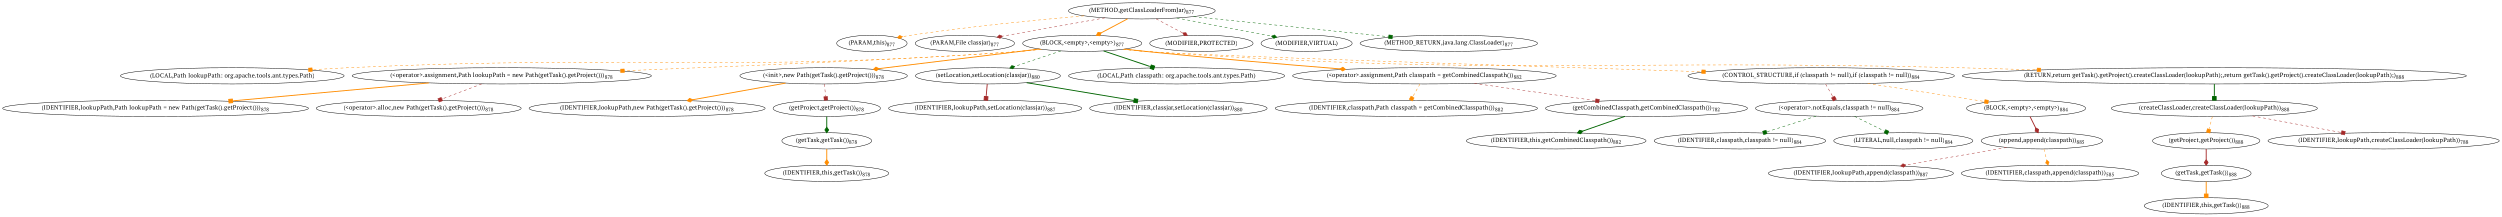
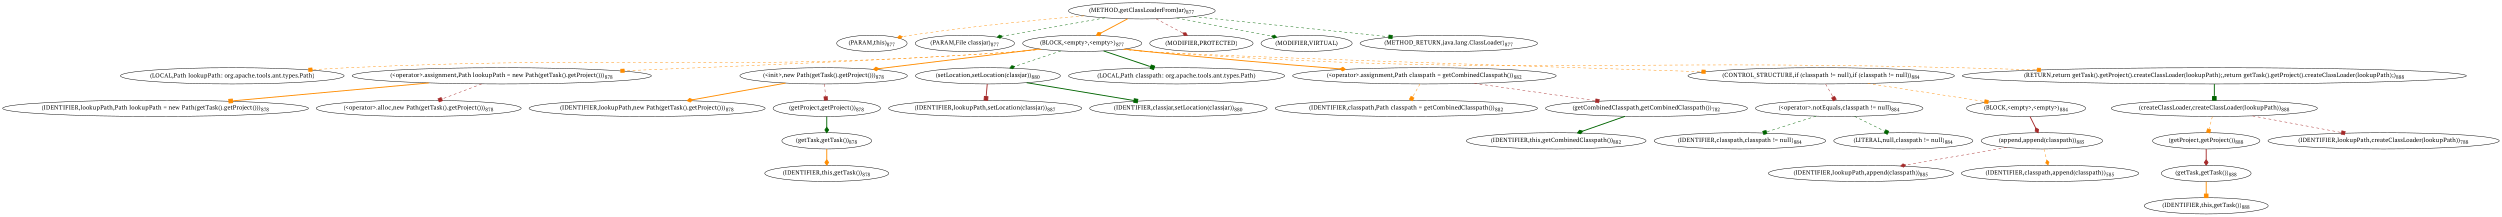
(1054, 27) -> (1054, 27)
(1924, 173) -> (1924, 173)
